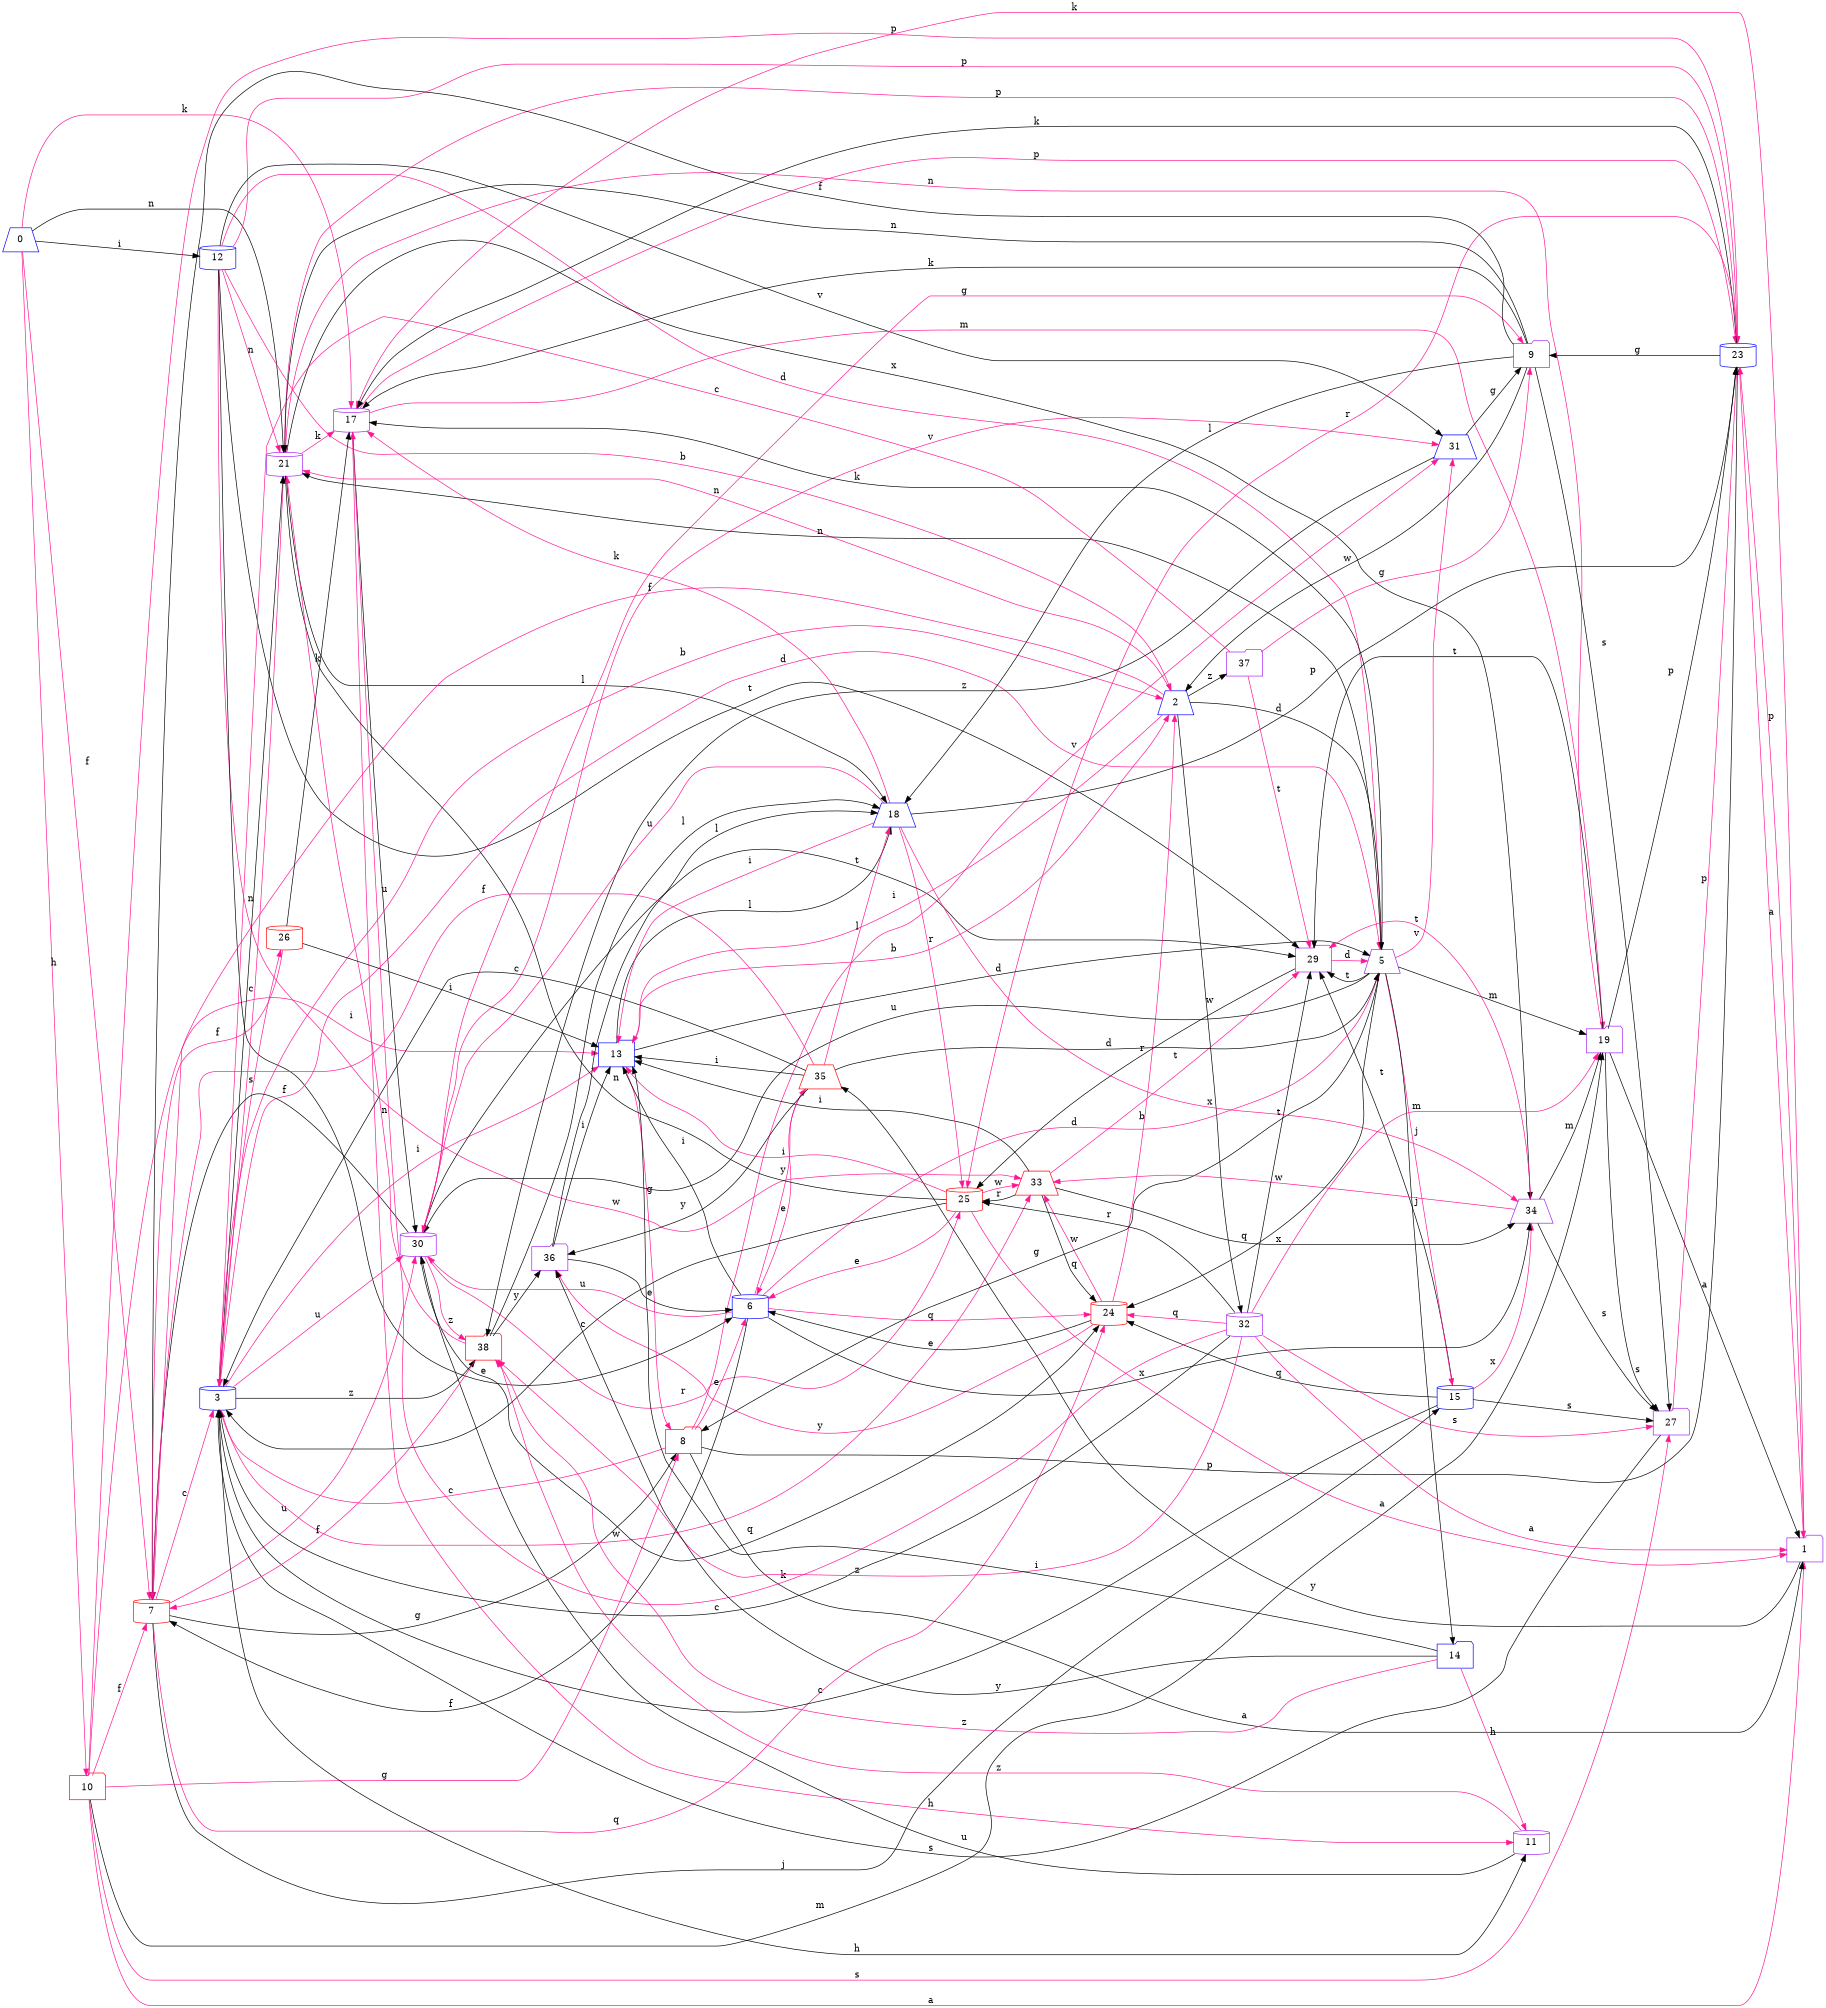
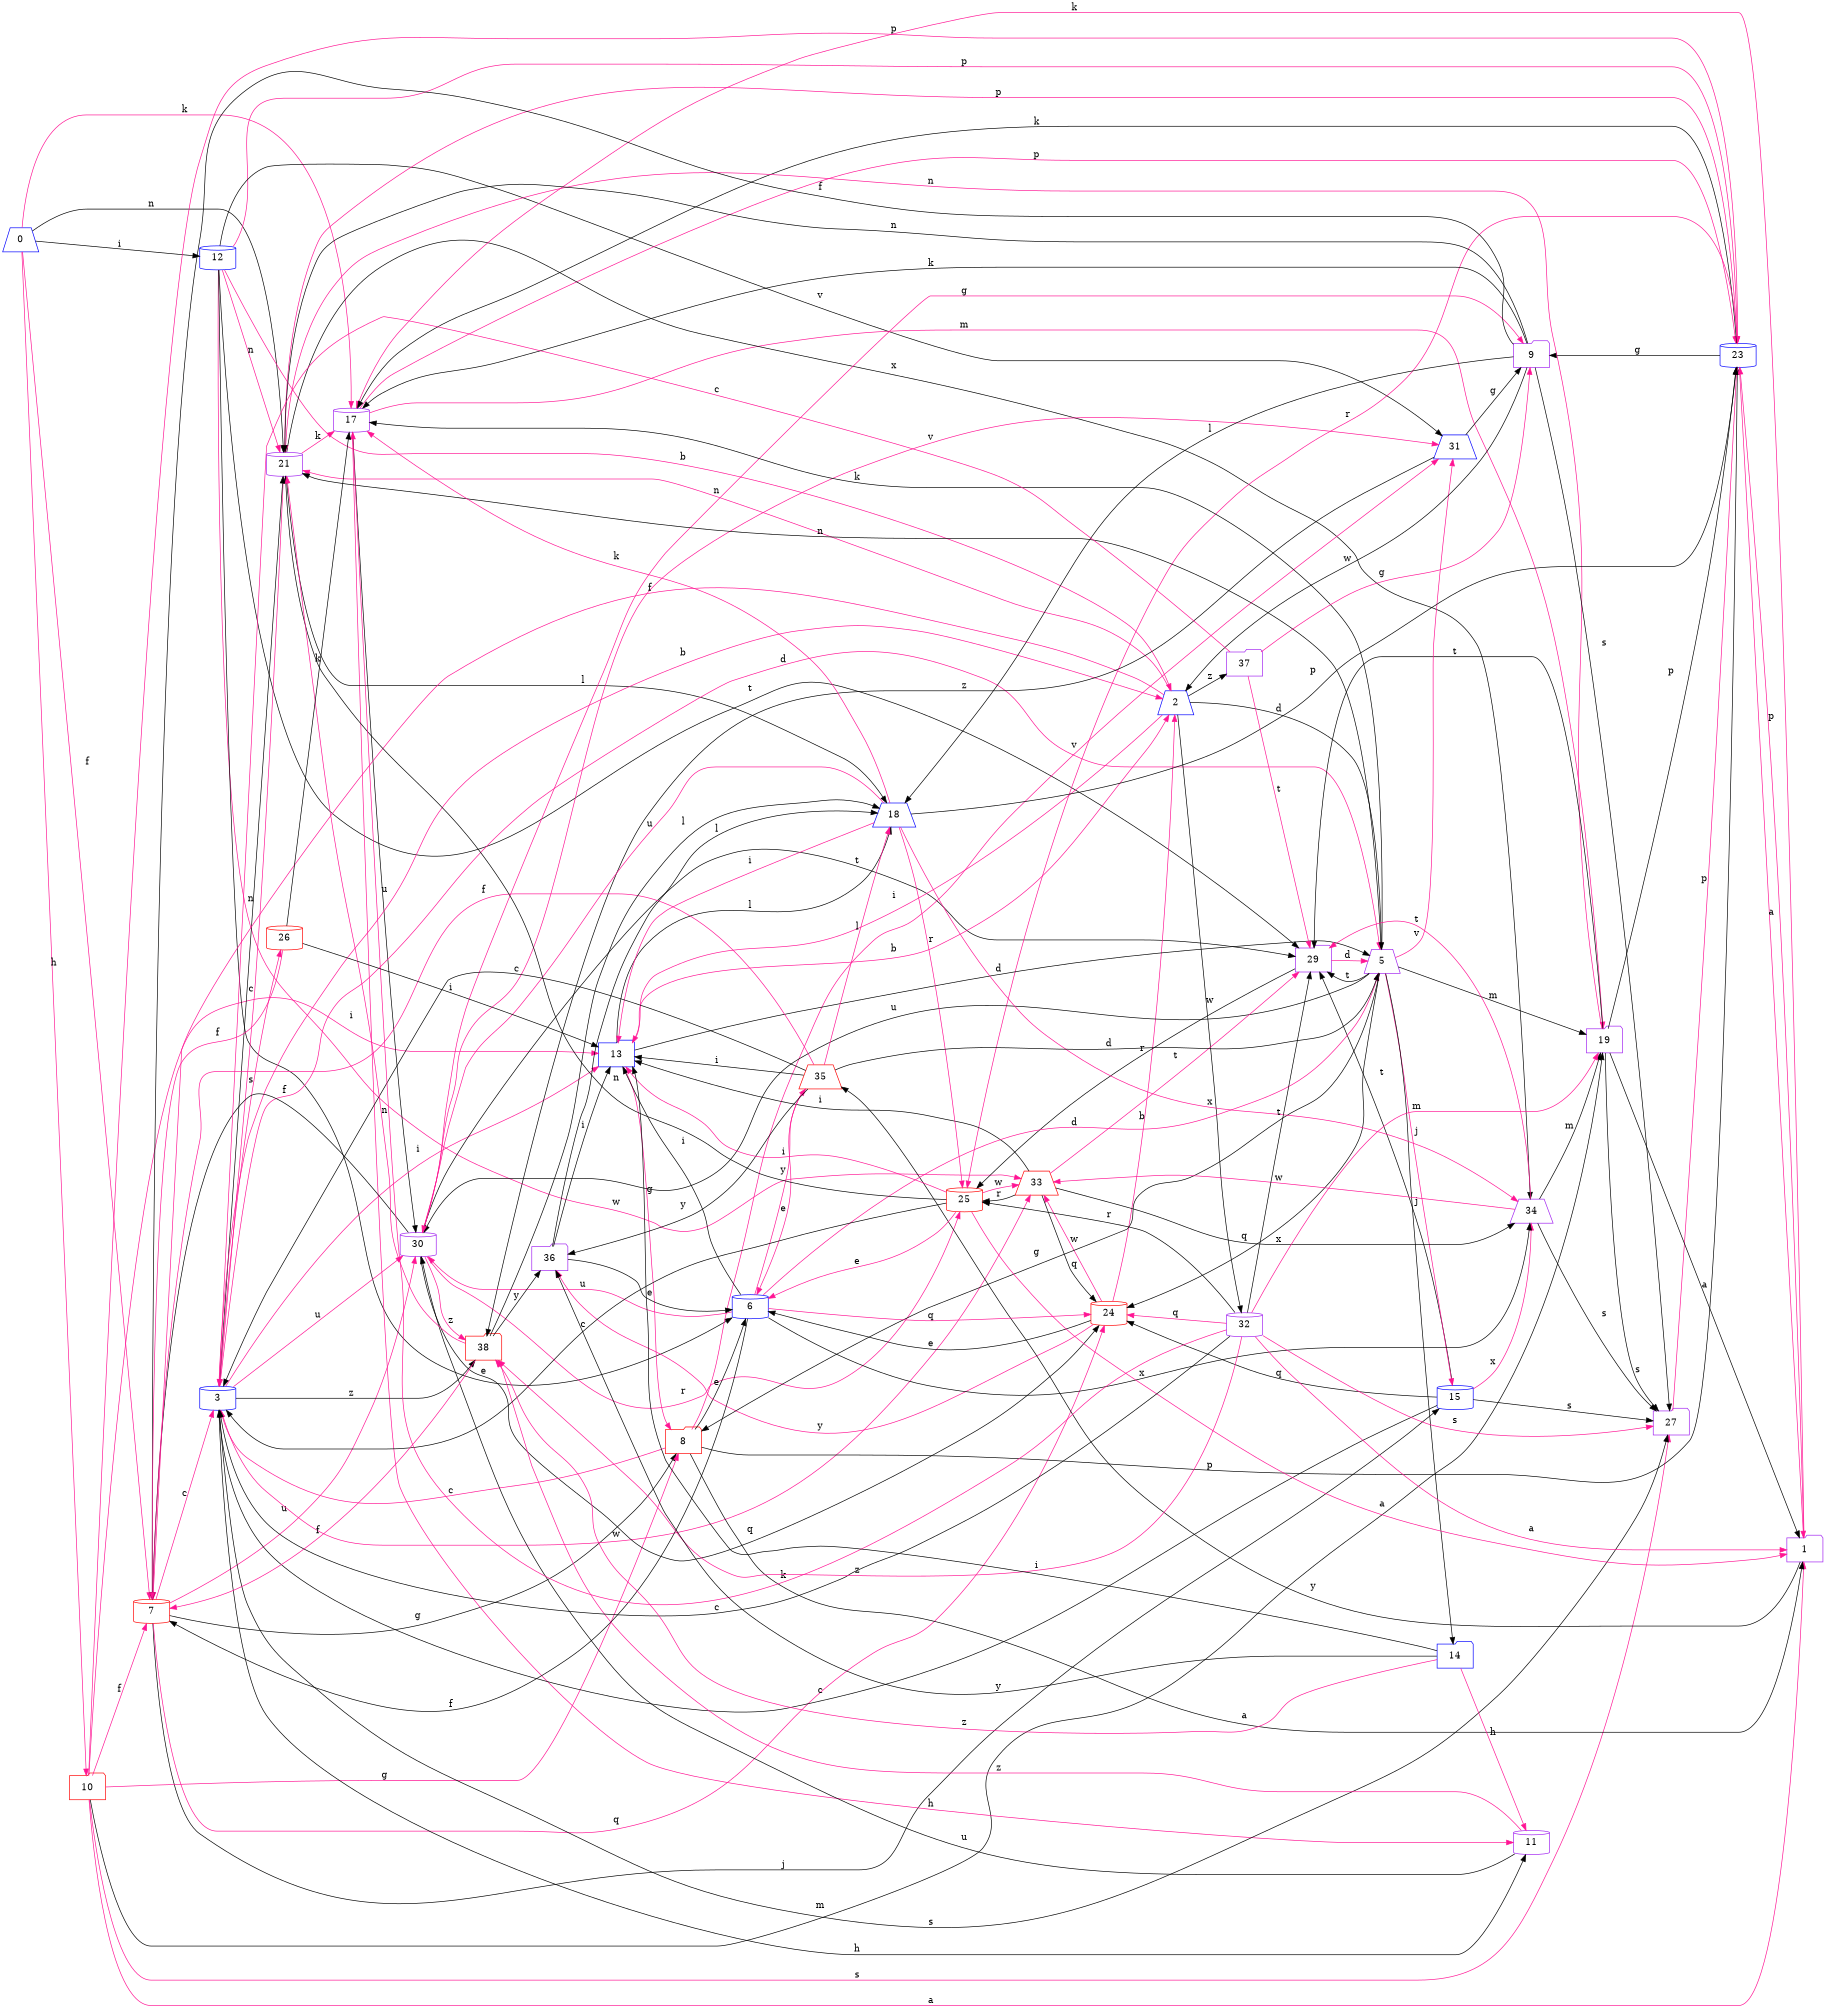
(936, 415) -> none
(725, 1374) -> (725, 1374)
(929, 1853) -> (908, 1926)
